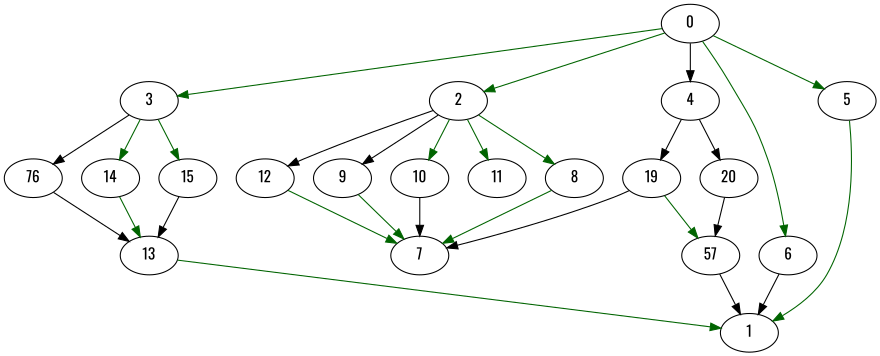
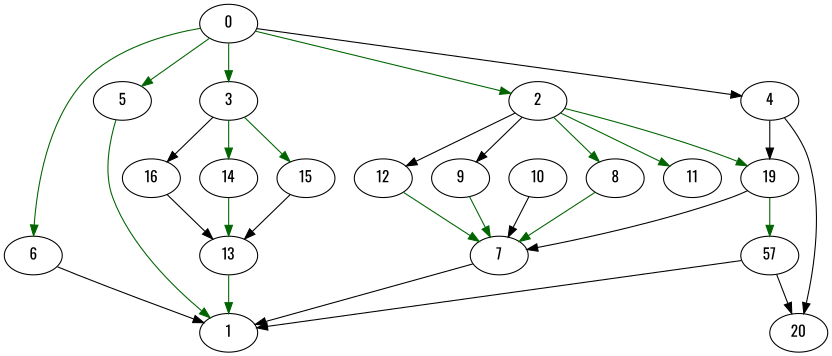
(442, 135) -> (652, 132)
(33, 178) -> (151, 178)
(721, 211) -> (782, 289)
none -> (369, 293)
